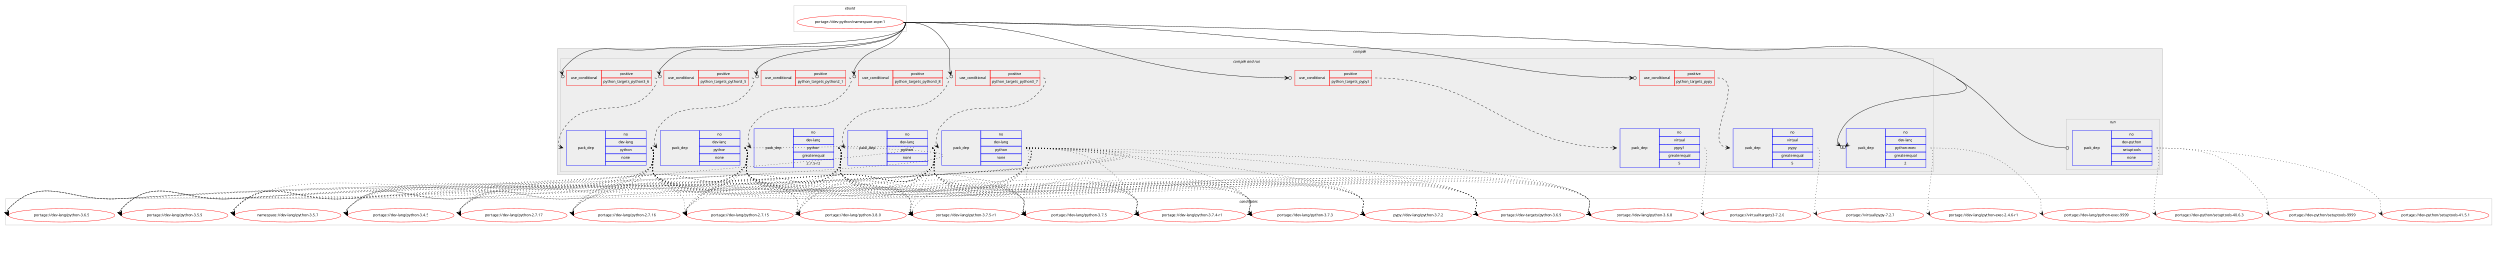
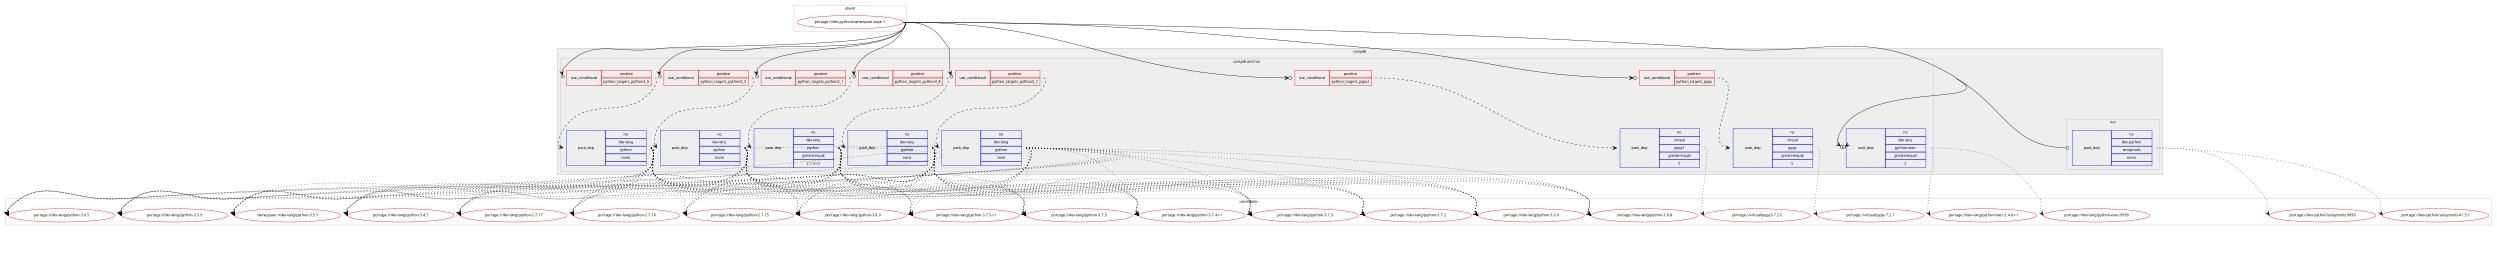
(1418, 215) -> (1418, 215)
(1531, 215) -> (1531, 215)
(1757, 215) -> (1757, 215)
(2210, 215) -> none
